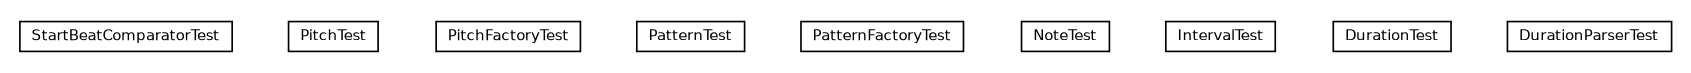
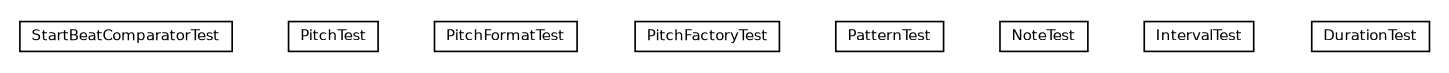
none -> (506, 36)
(882, 36) -> none
(1589, 36) -> none
